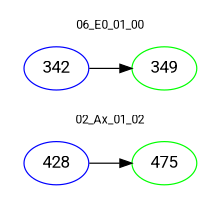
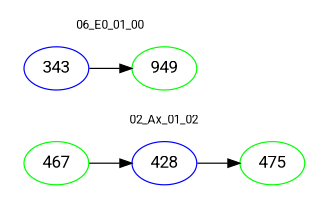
(56, 68) -> (56, 68)
(164, 68) -> (164, 68)
none -> (56, 163)
